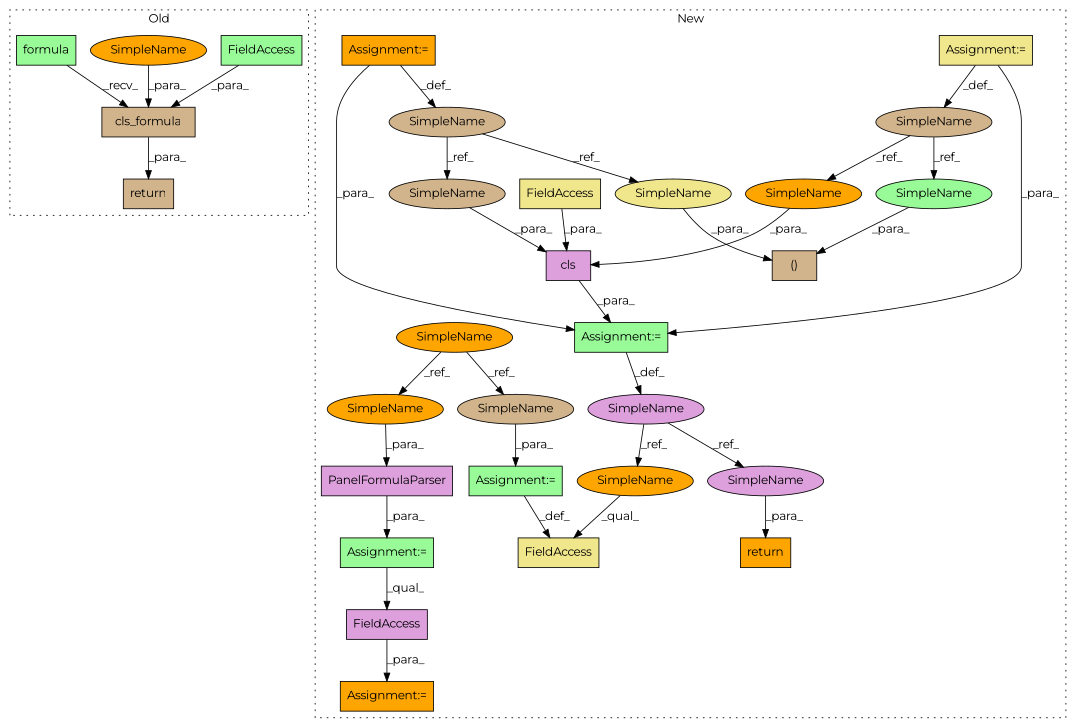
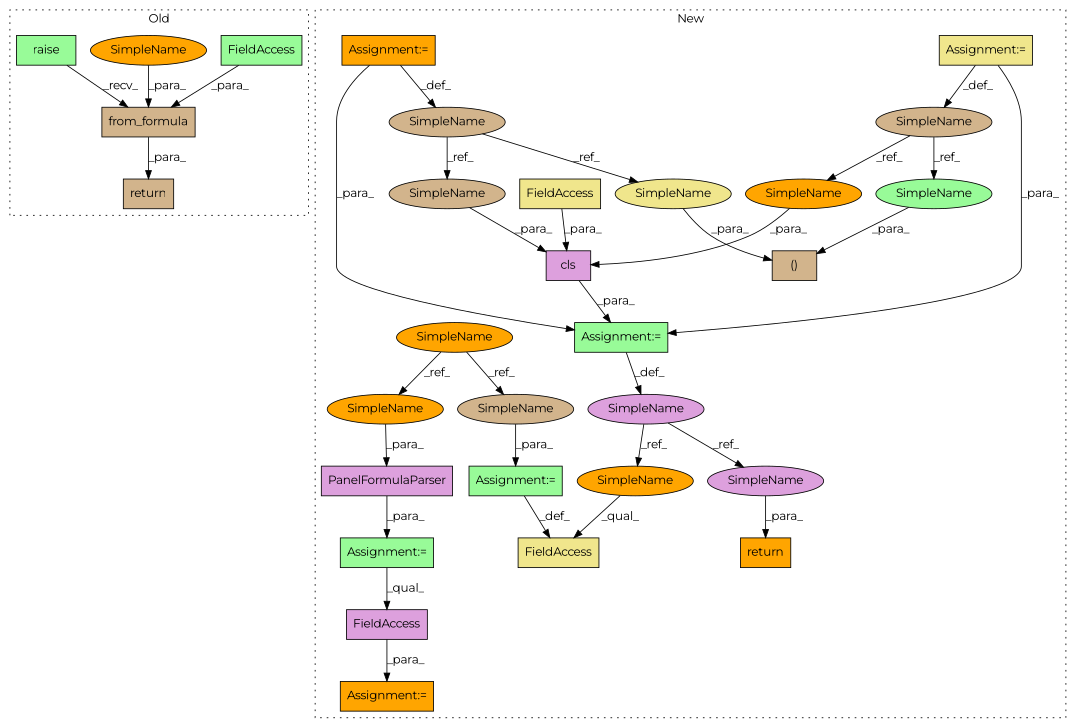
(46, 50) -> (46, 50)
(148, 122) -> (148, 122)
